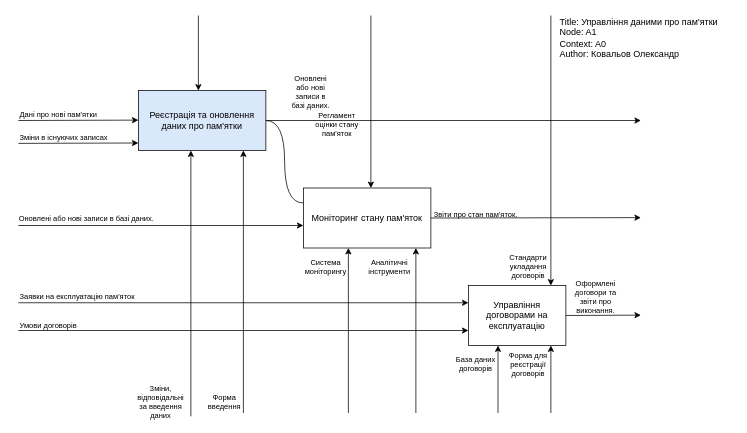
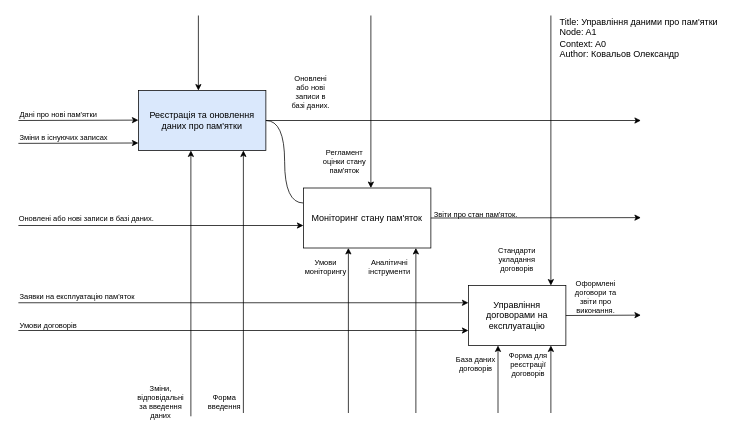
(337, 124) -> (345, 162)
(326, 267) -> (326, 267)
(528, 267) -> (517, 259)
